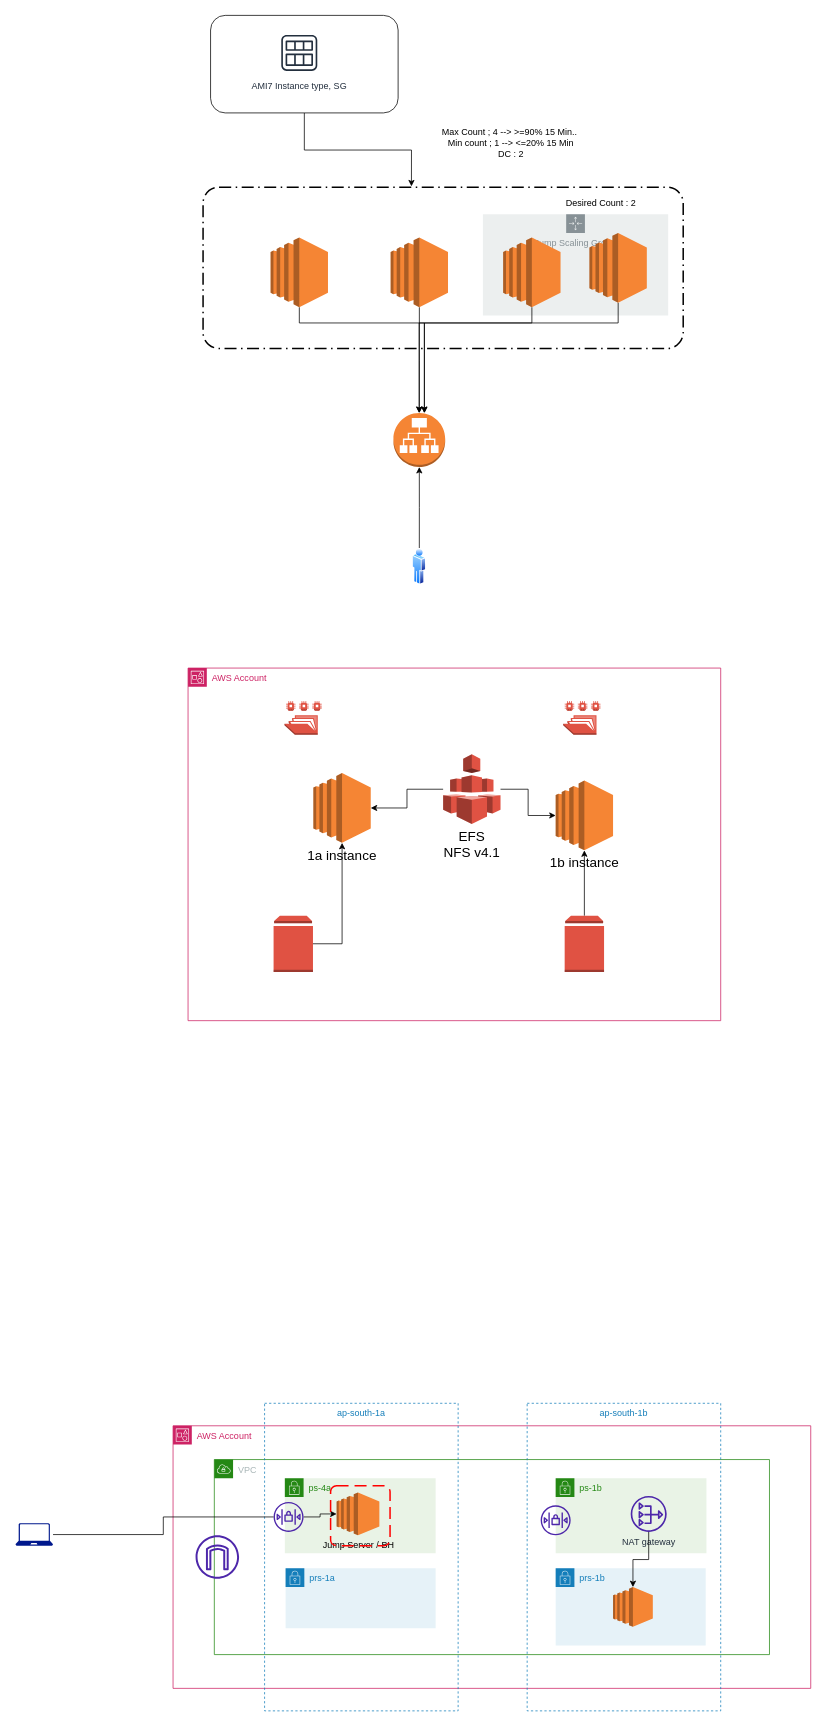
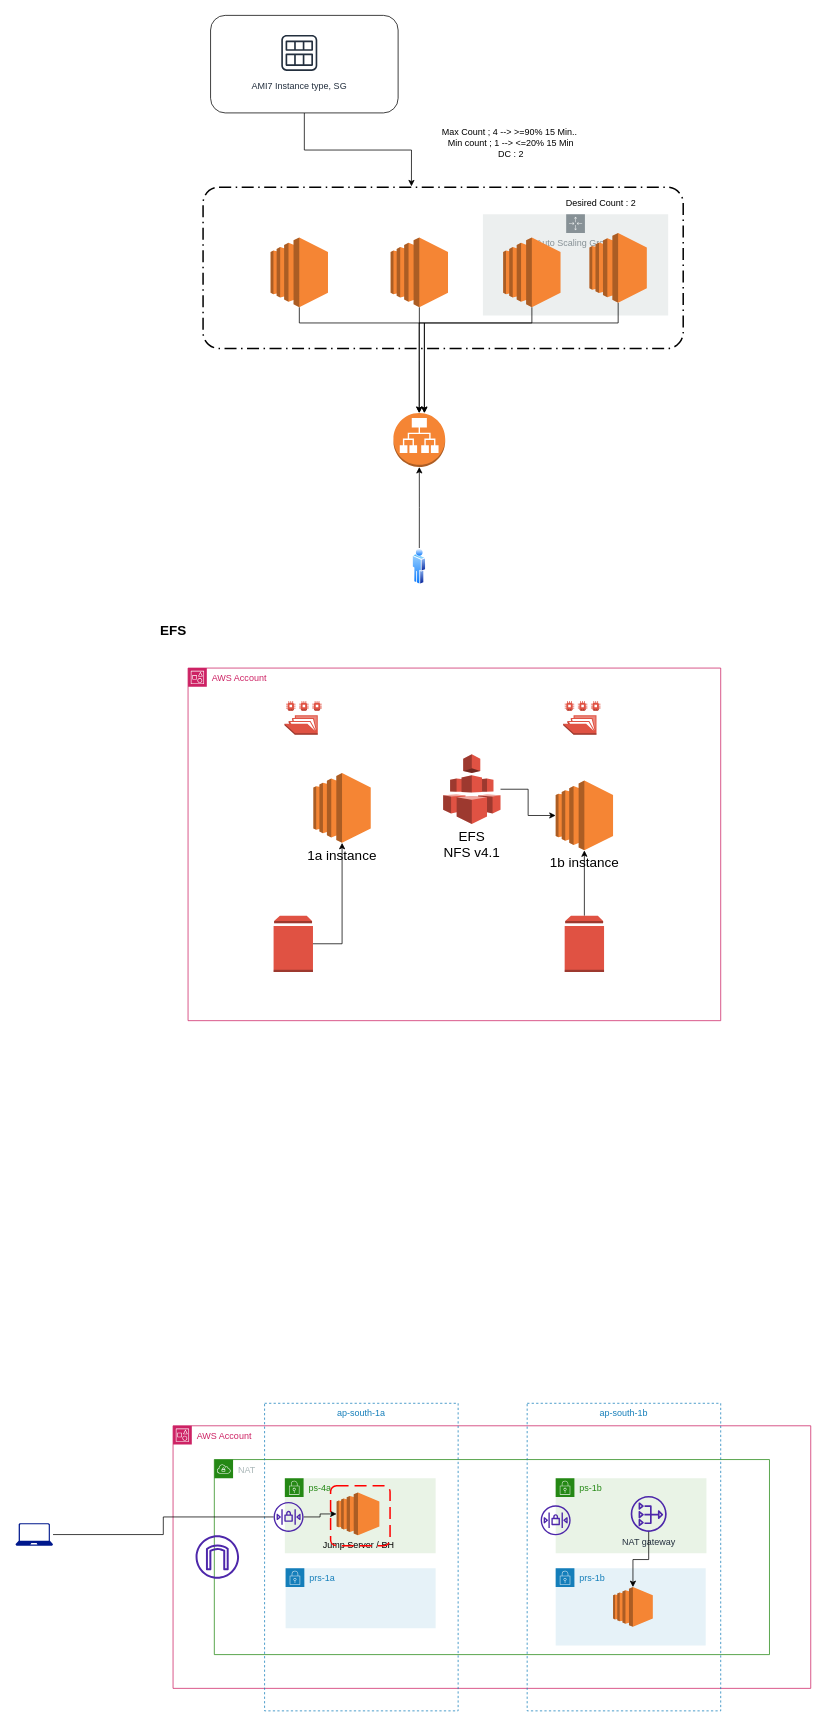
(575, 244) -> (575, 244)
none -> (173, 630)
(424, 789) -> none
(246, 1470) -> (246, 1470)
